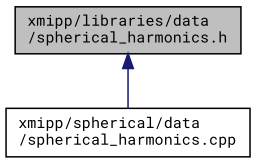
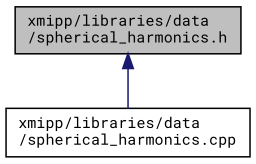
(128, 133) -> (128, 133)
